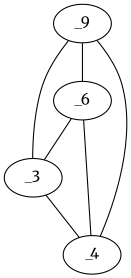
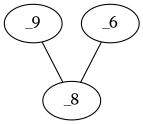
(82, 62) -> none
(33, 178) -> none
(92, 255) -> (72, 101)
